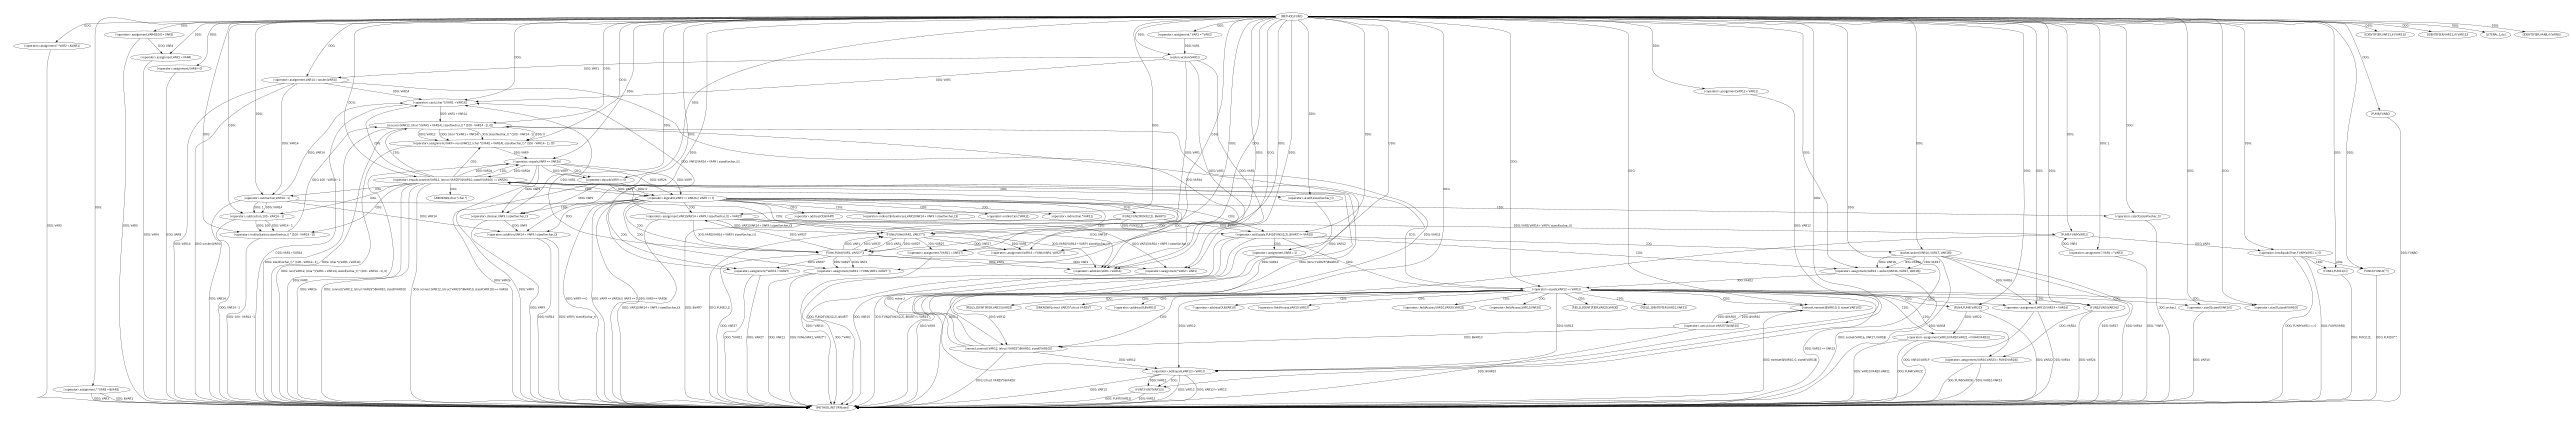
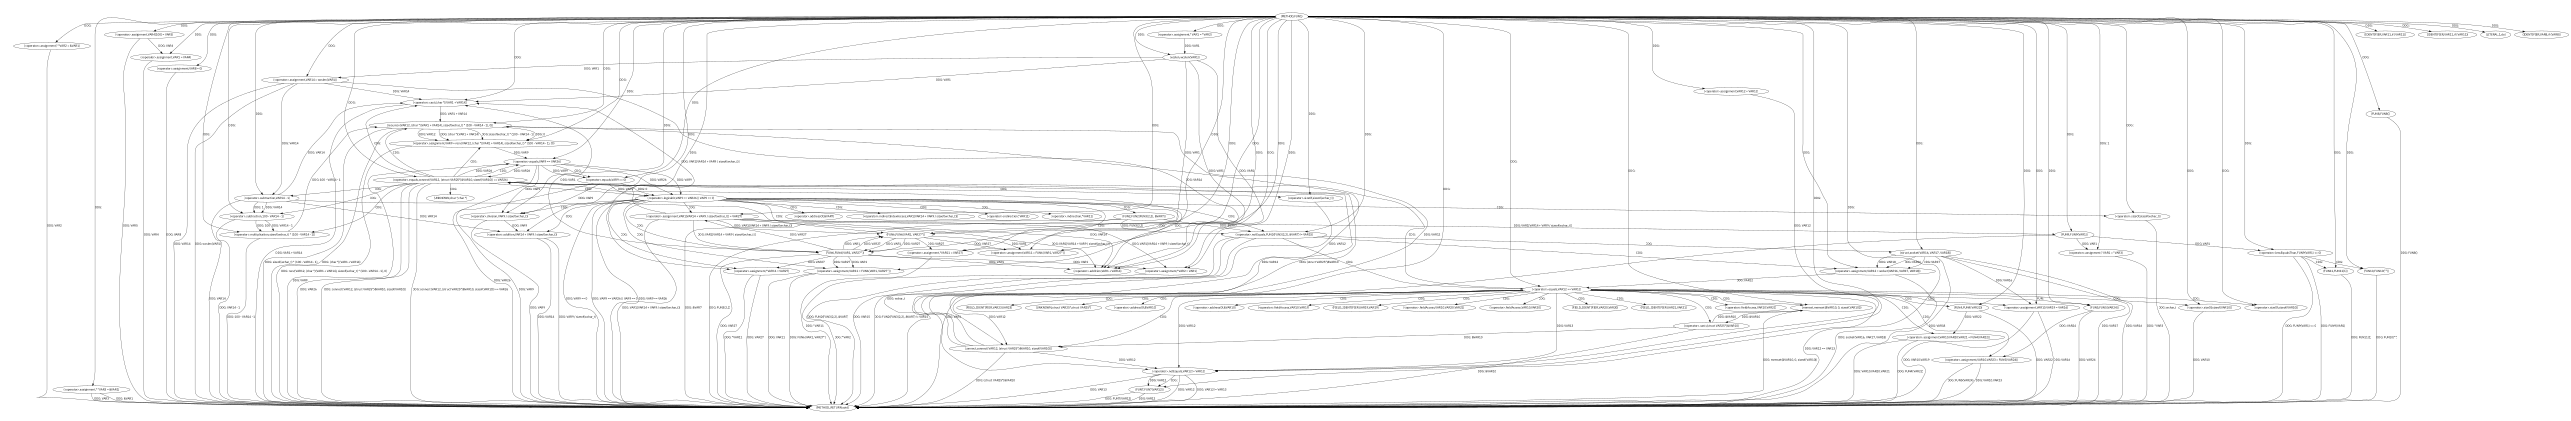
(2064, 247) -> (2081, 244)
(1274, 253) -> none
(1926, 253) -> (1926, 253)
none -> (1662, 294)
(2041, 299) -> (2041, 299)
none -> (1356, 308)
none -> (1751, 308)
(954, 317) -> (954, 317)
